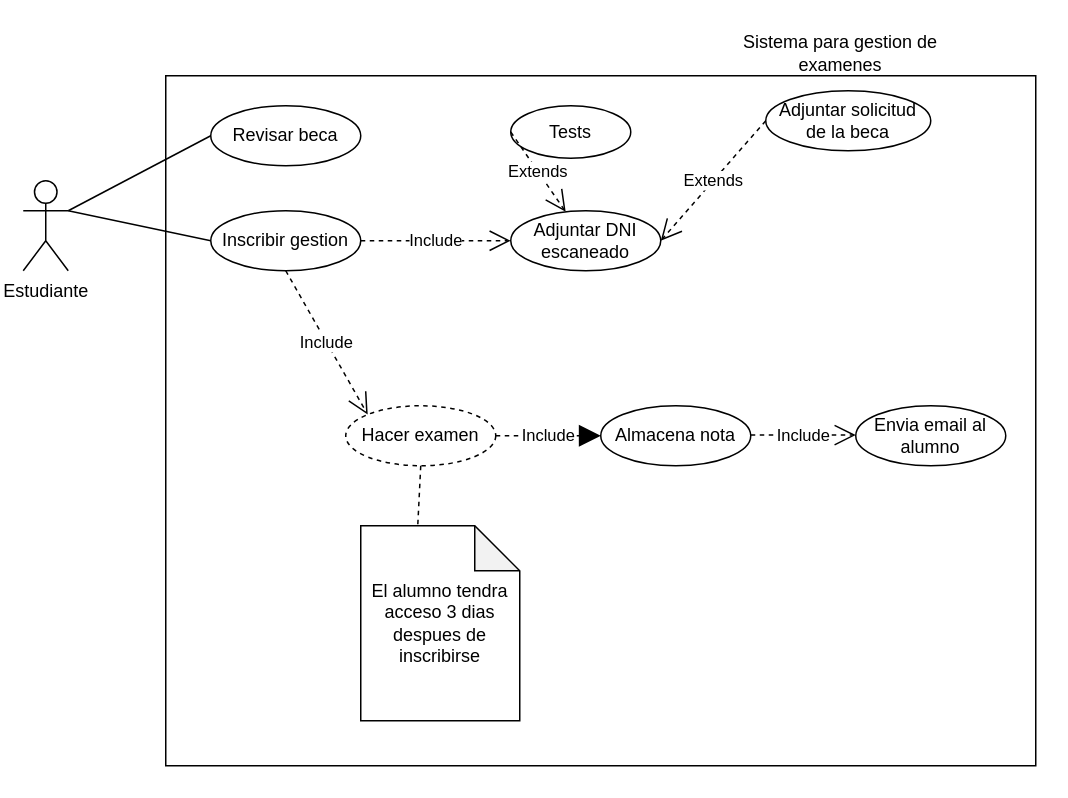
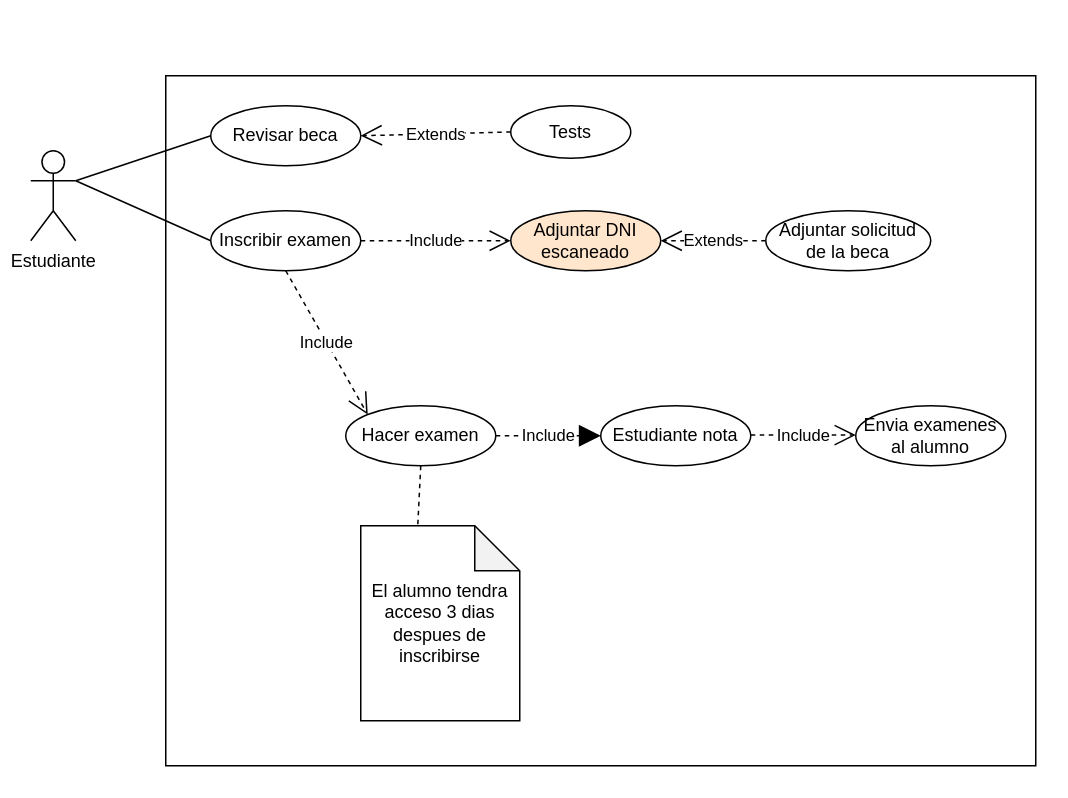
(841, 53) -> none
(848, 121) -> (848, 241)
(537, 170) -> (437, 134)
(46, 226) -> (53, 196)
(286, 241) -> (286, 241)
(586, 241) -> (586, 241)
(421, 436) -> (421, 436)
(676, 436) -> (676, 436)
(931, 436) -> (931, 436)
